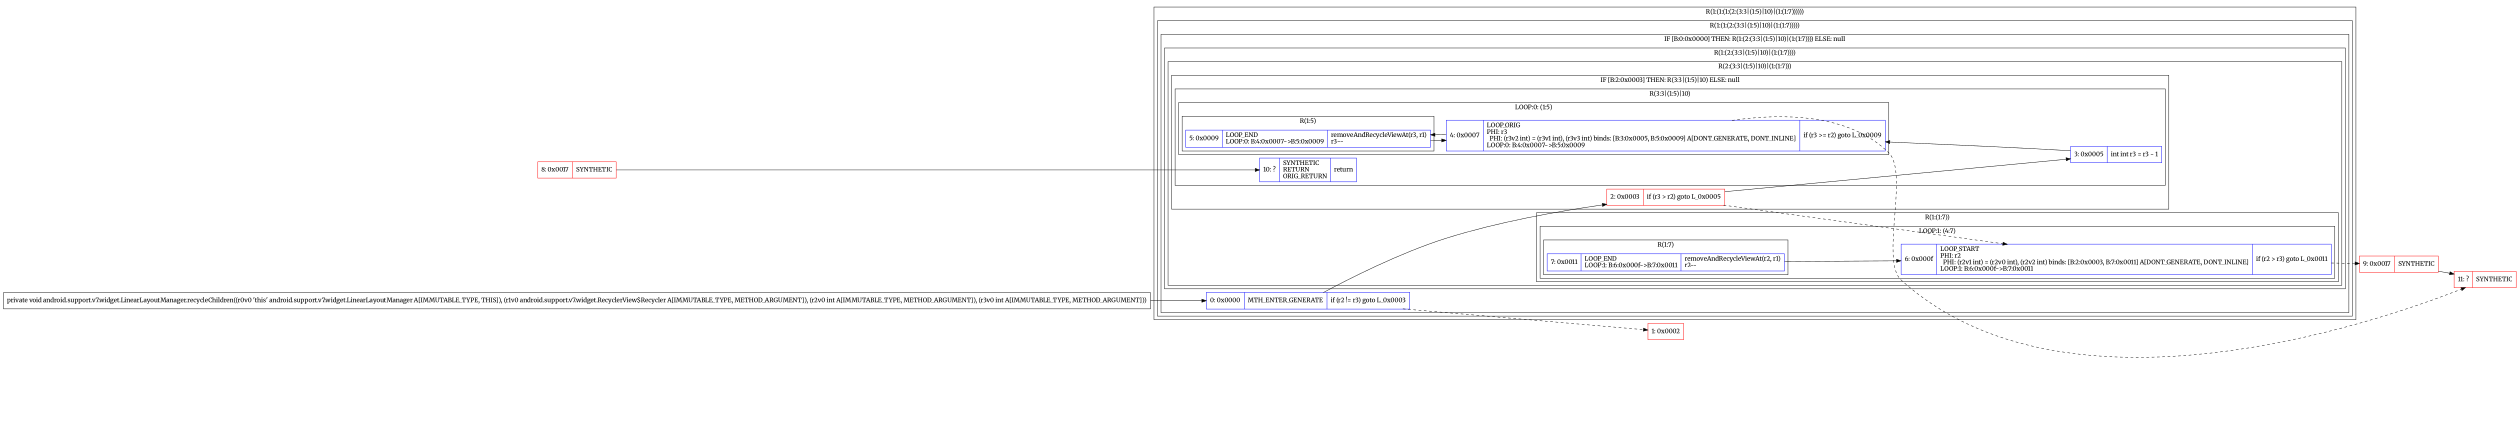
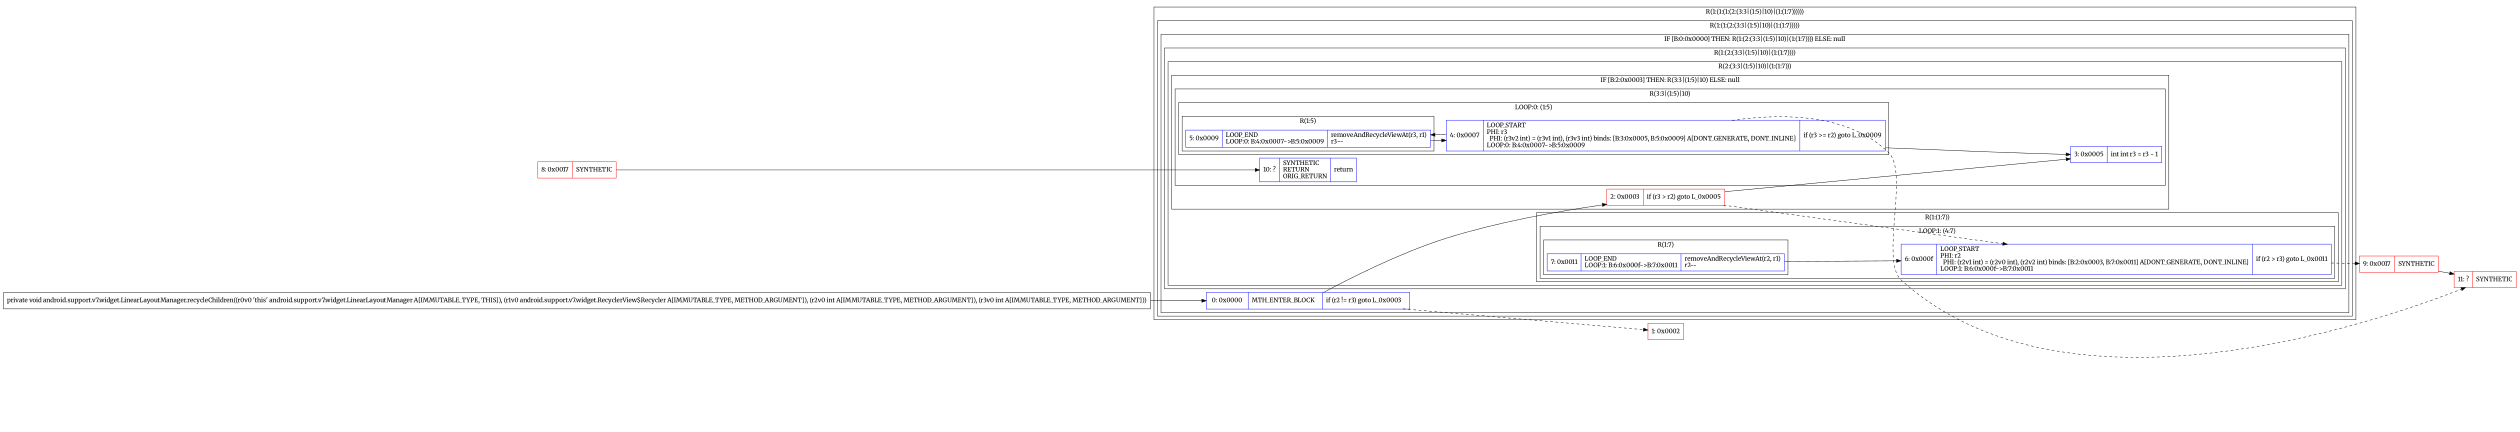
(1504, 125) -> (1506, 125)
(1980, 146) -> (1976, 151)
(1286, 300) -> (1283, 300)
